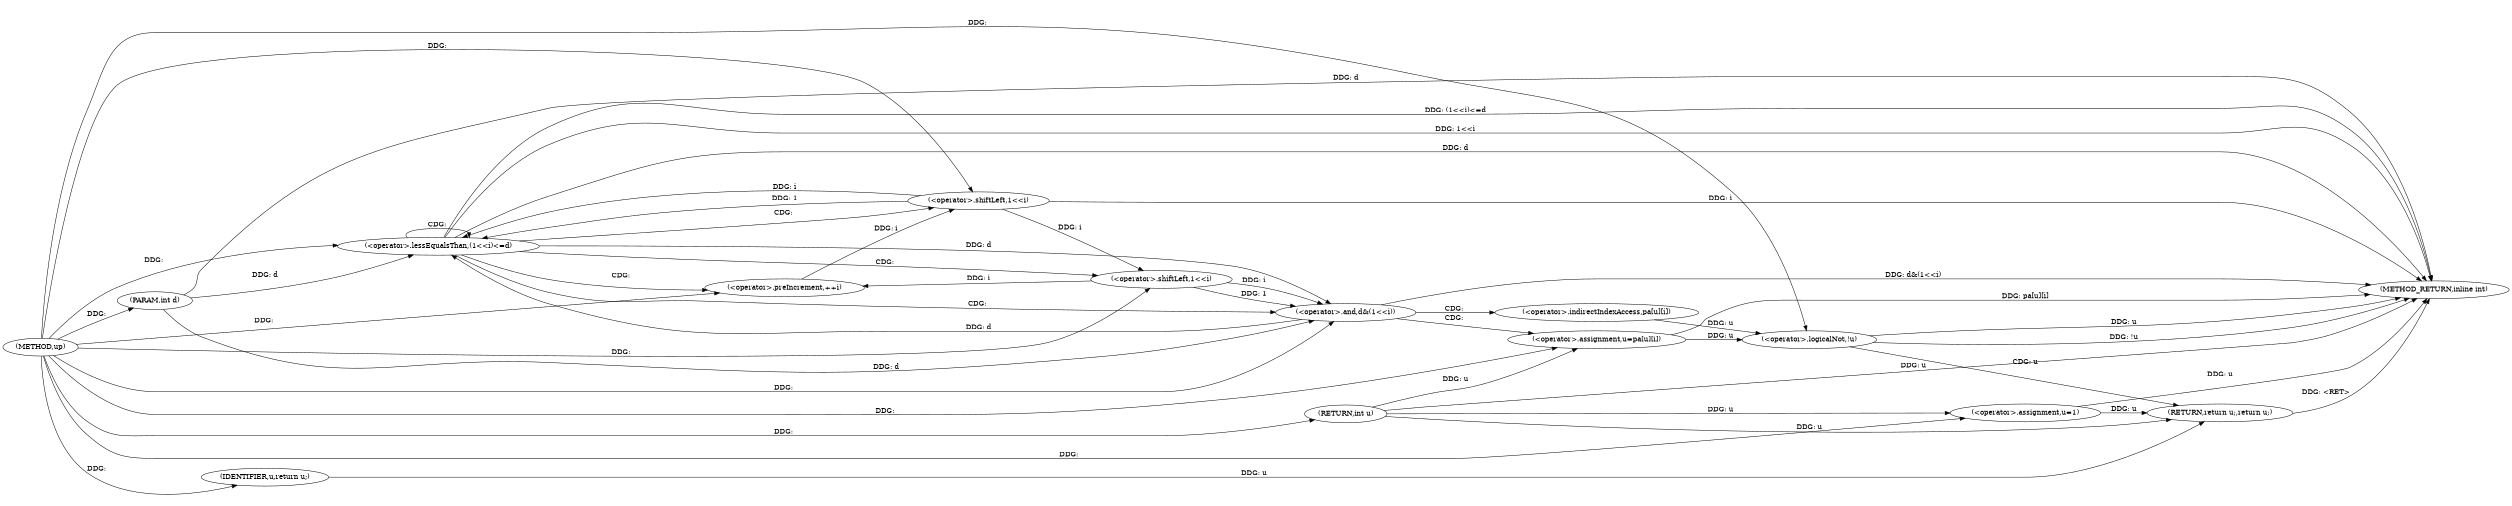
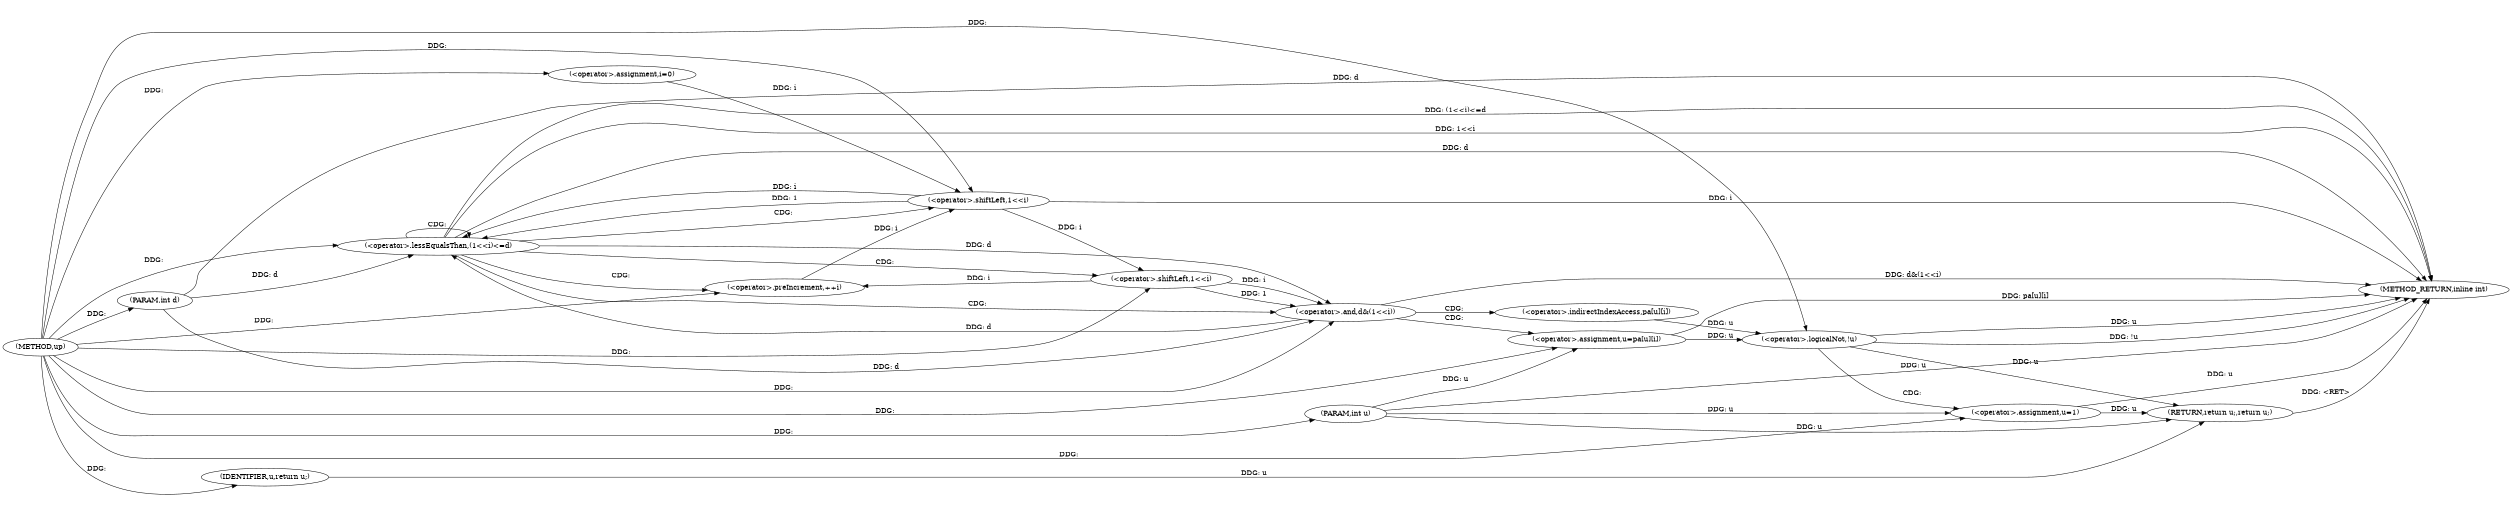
none -> (622, 75)
(2025, 362) -> (2025, 362)
none -> (1879, 394)
(1346, 414) -> (1346, 414)
